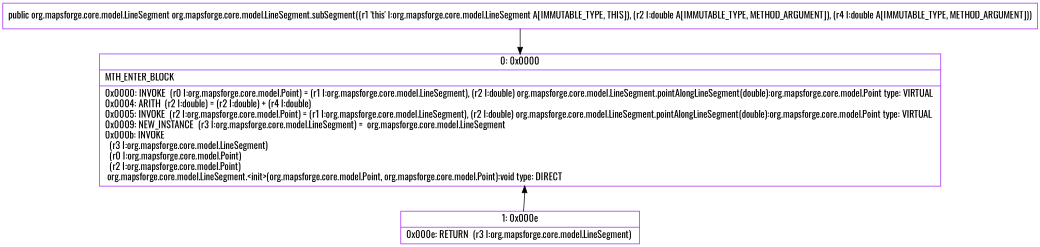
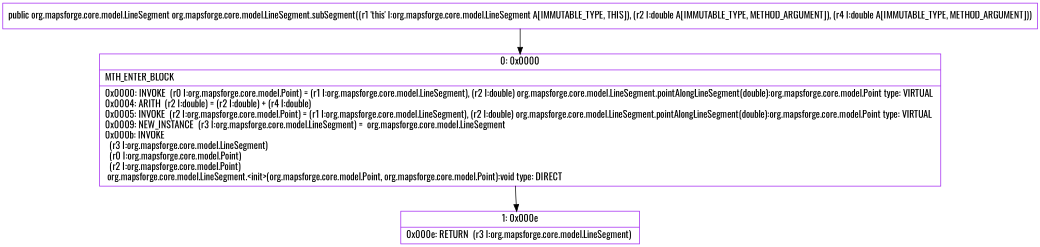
(524, 202) -> (516, 195)
